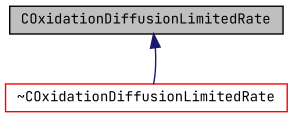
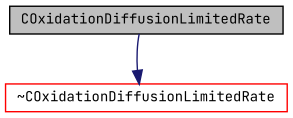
(156, 66) -> (137, 52)
